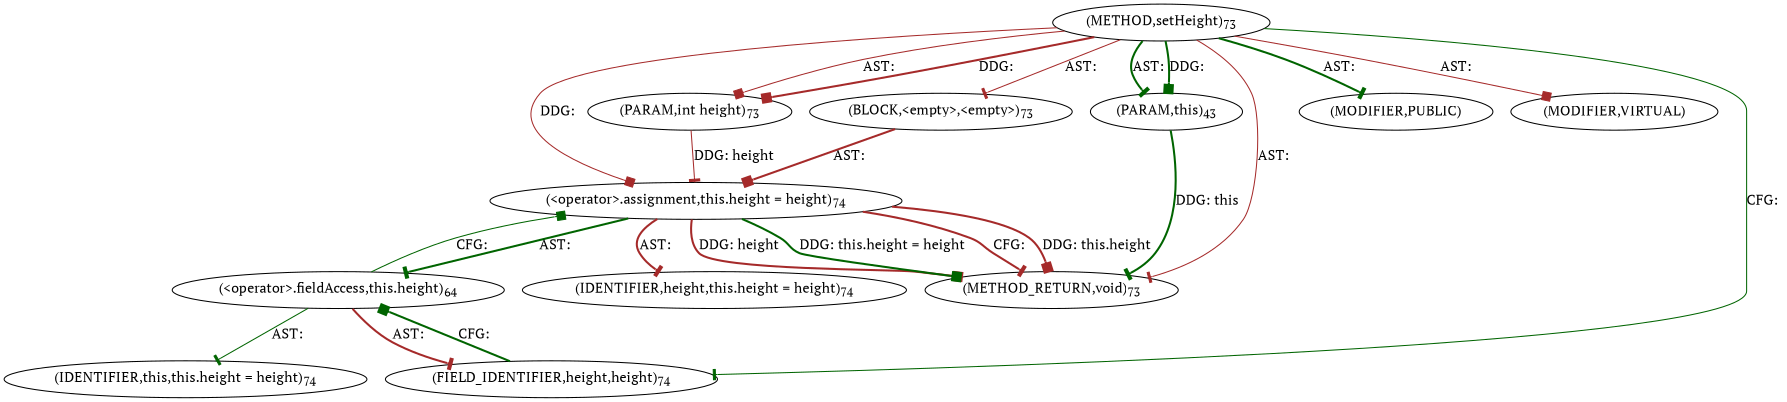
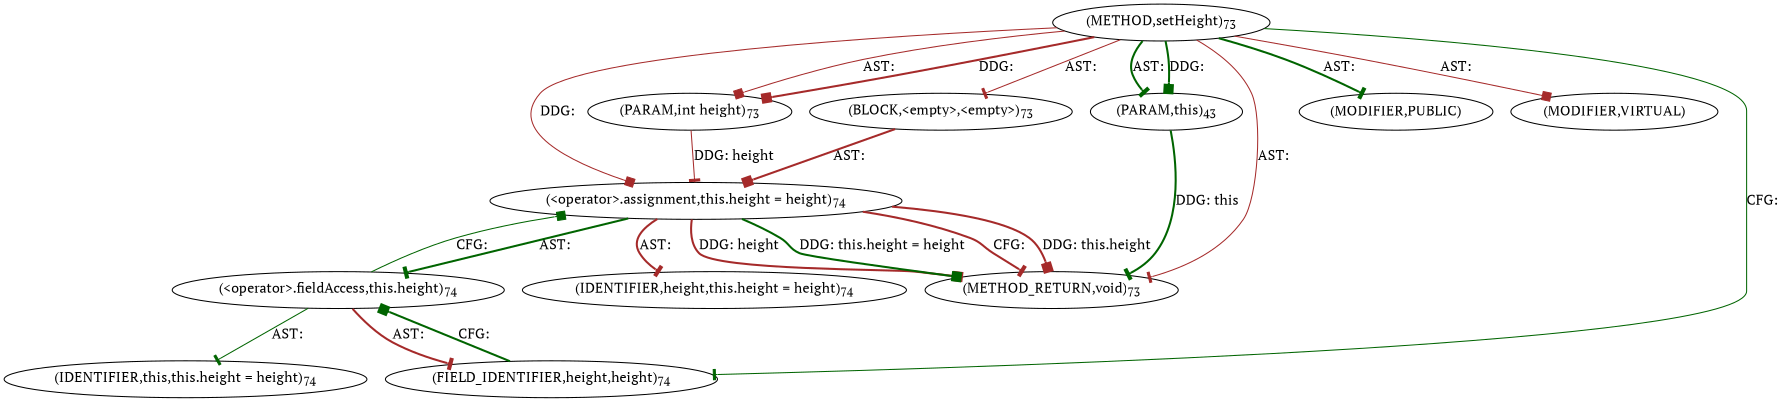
(451, 289) -> (451, 289)
